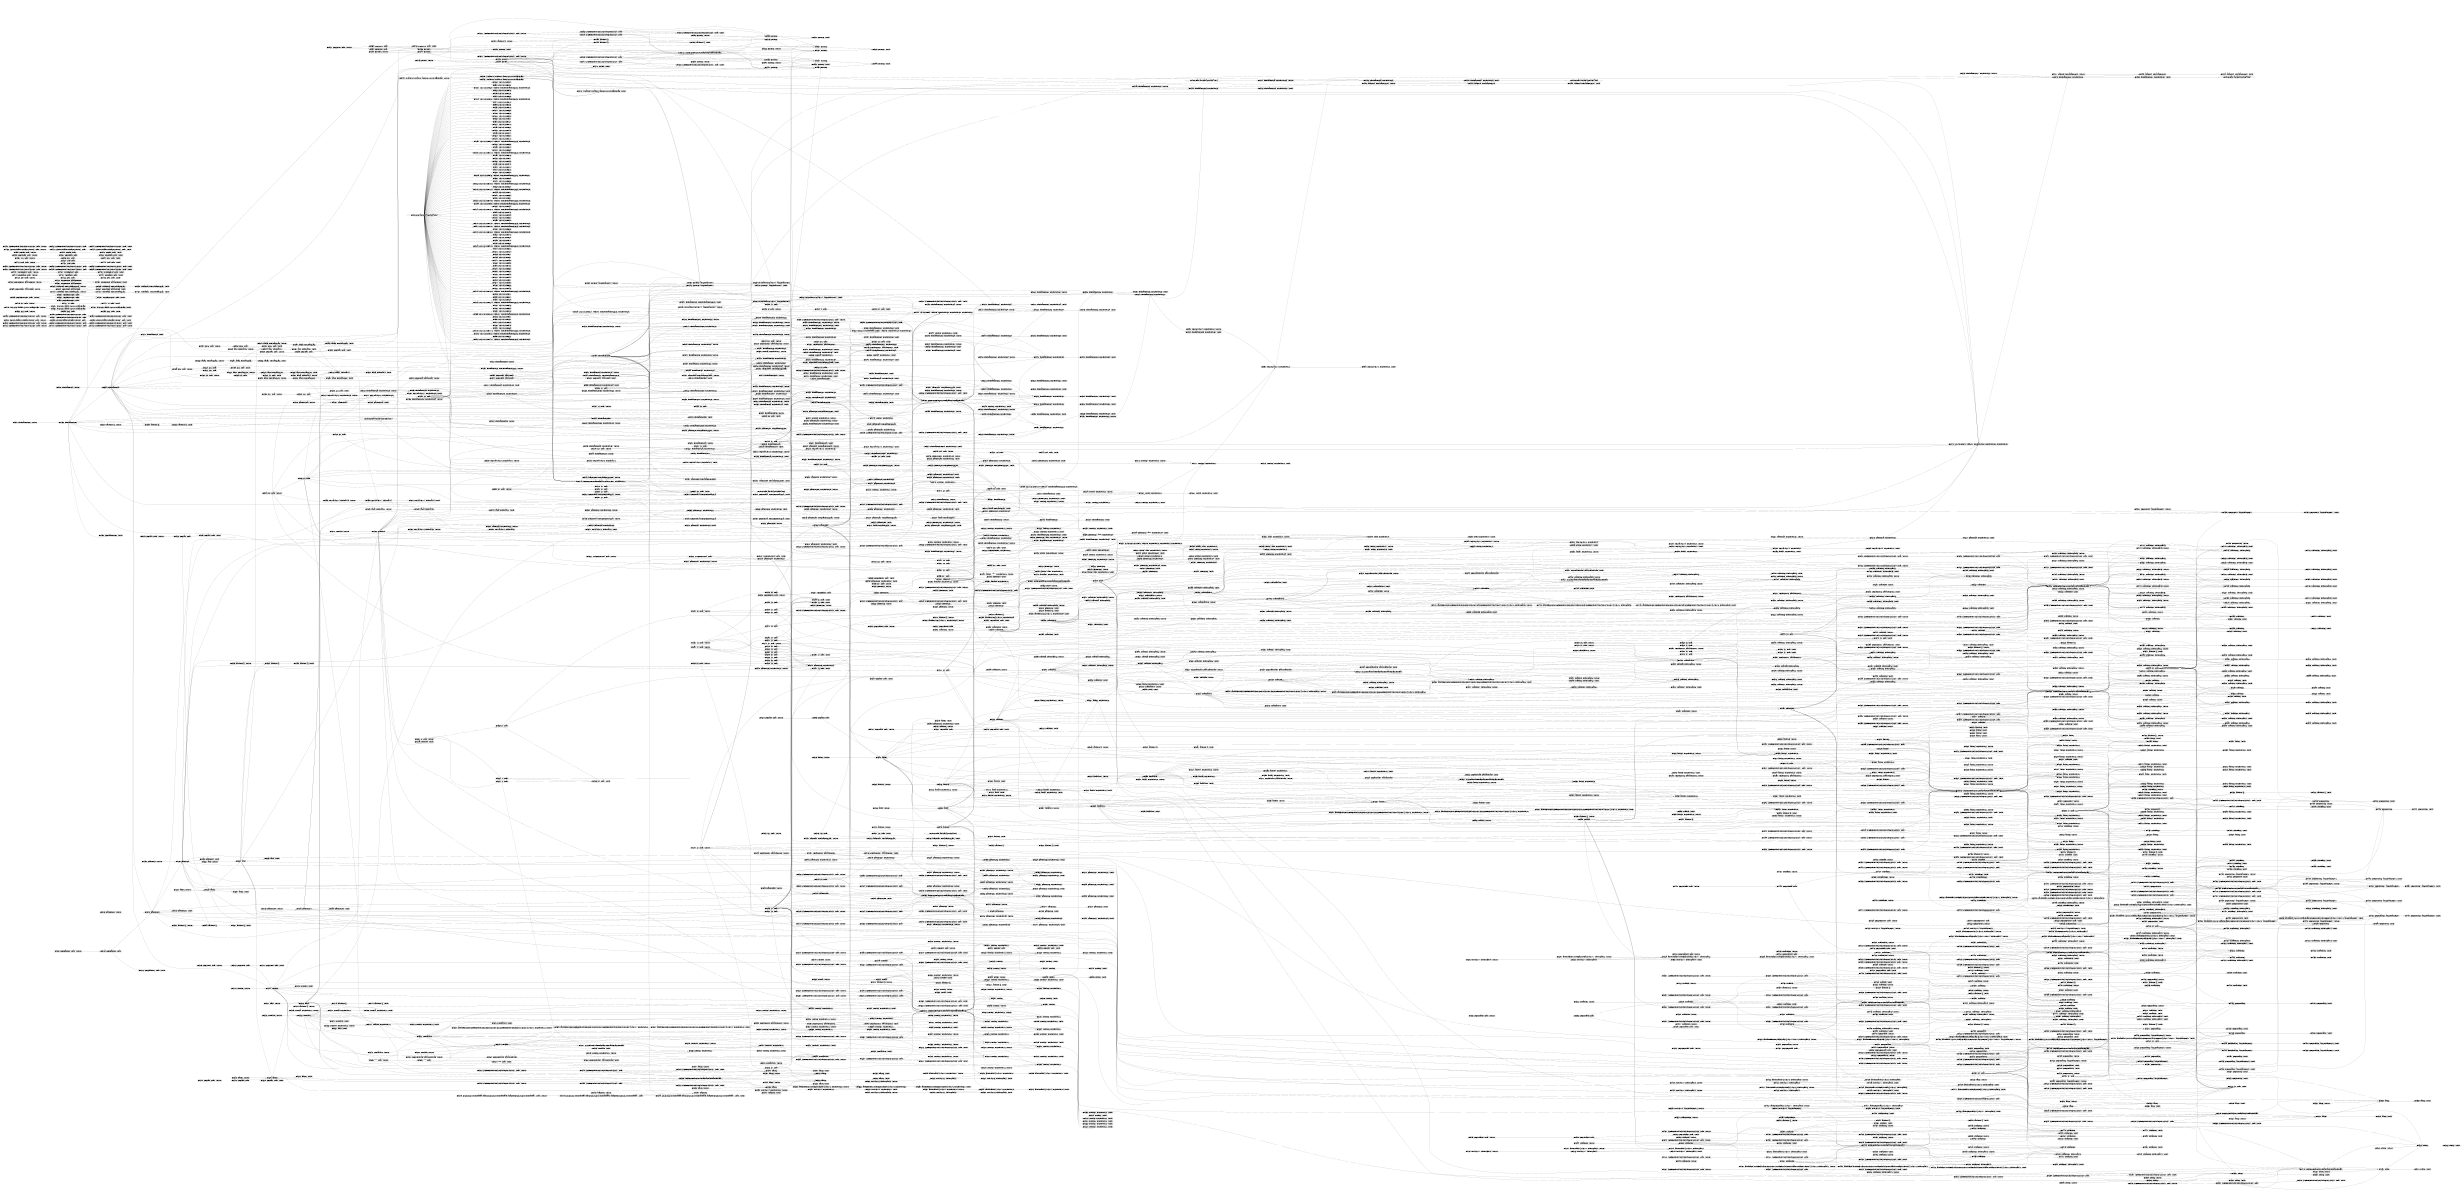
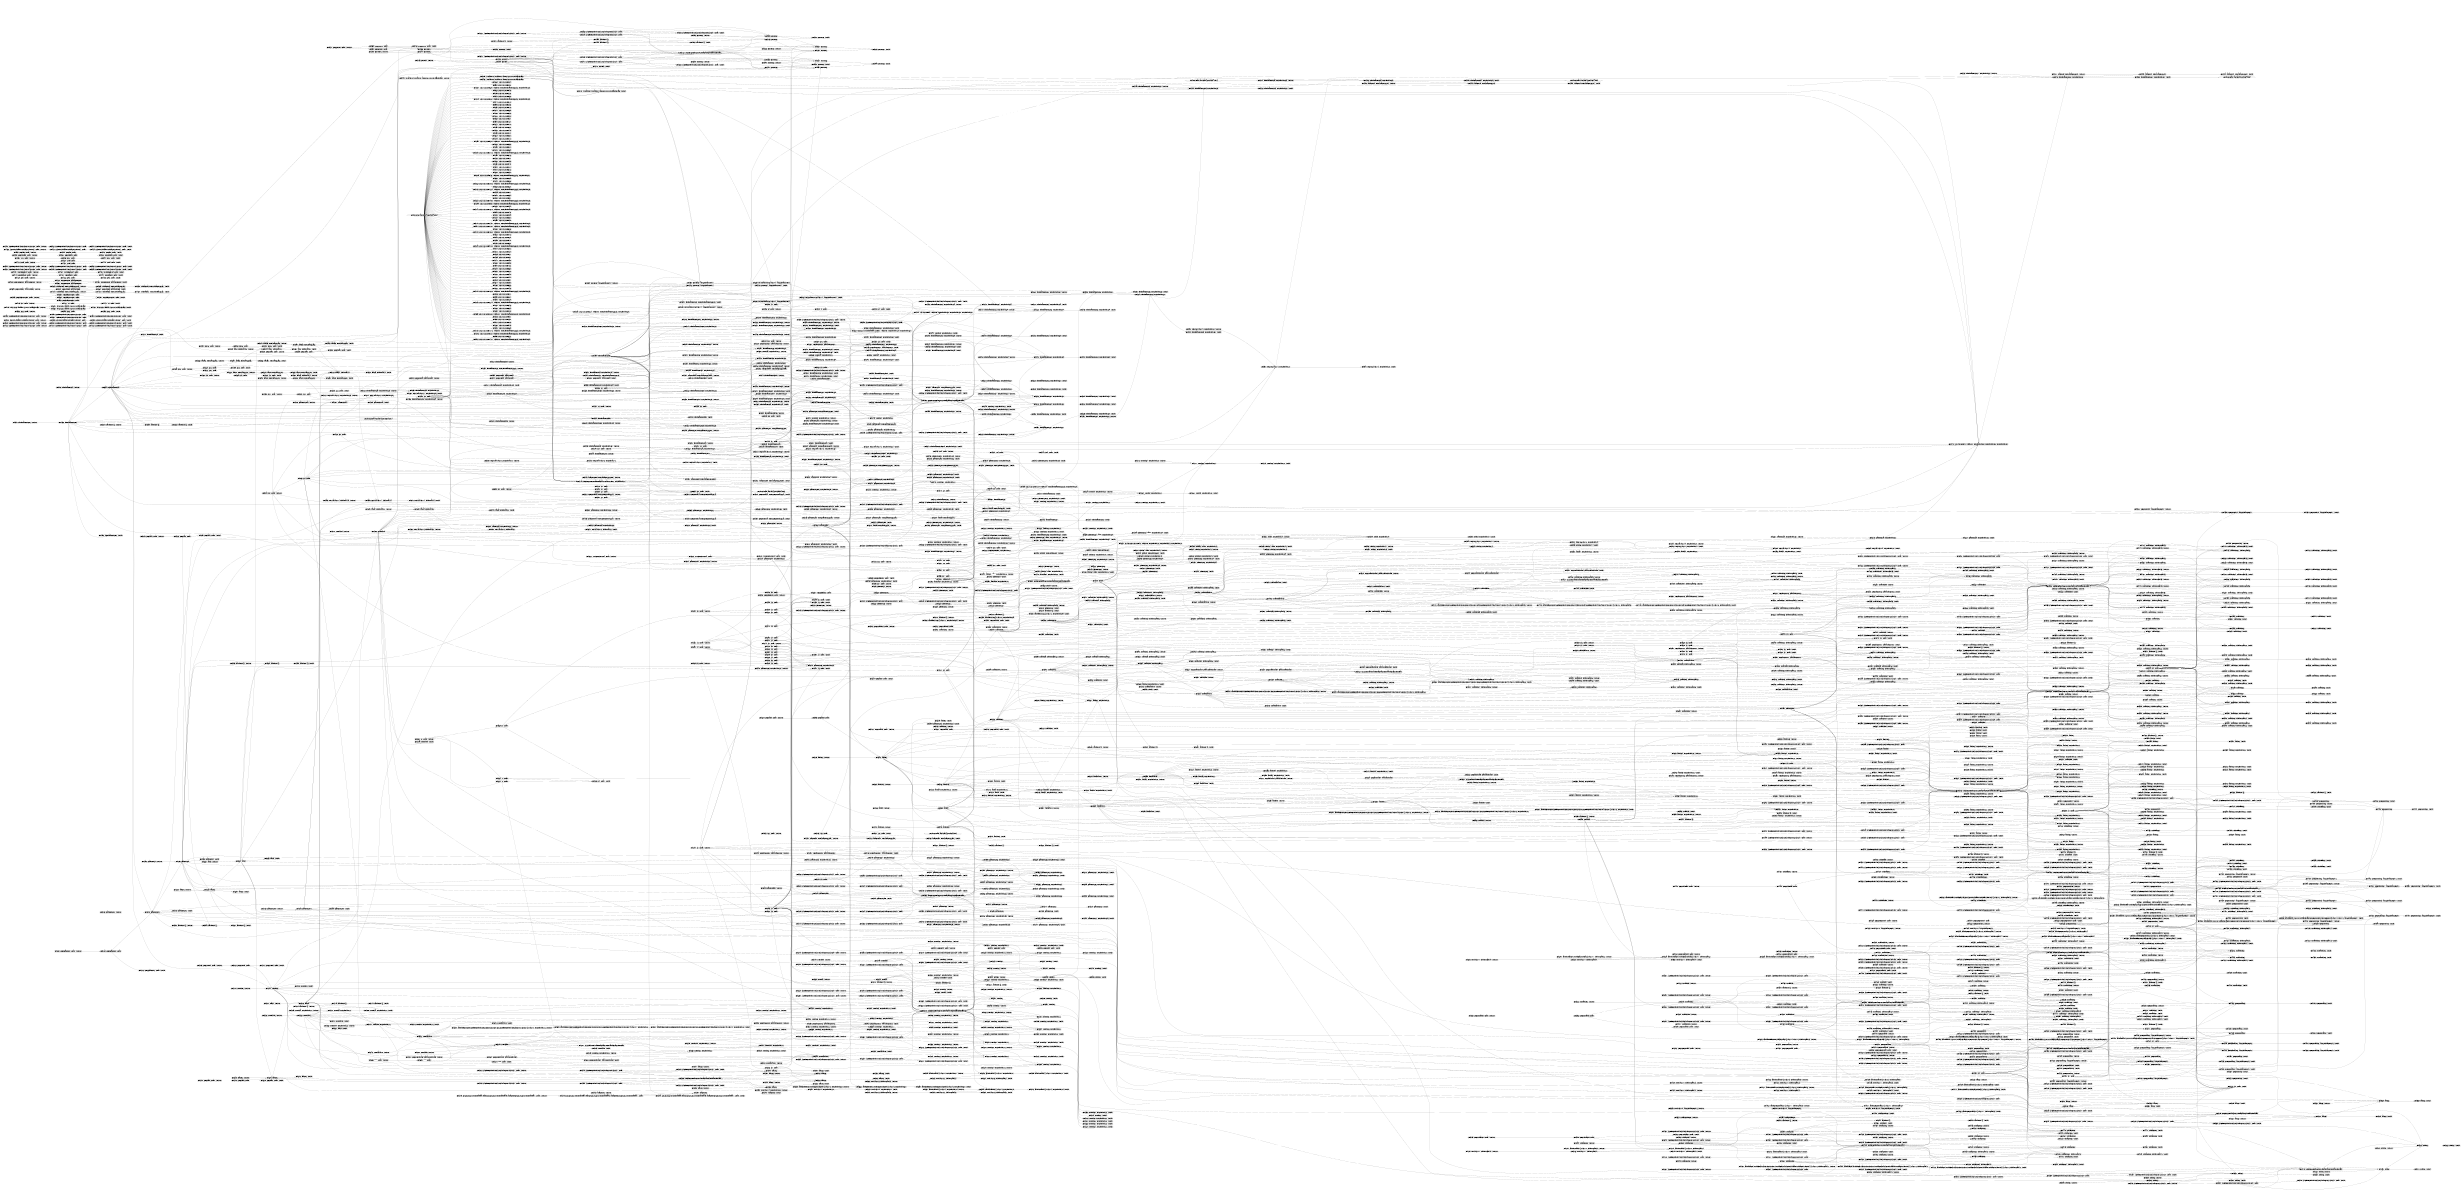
(821, 363) -> none
